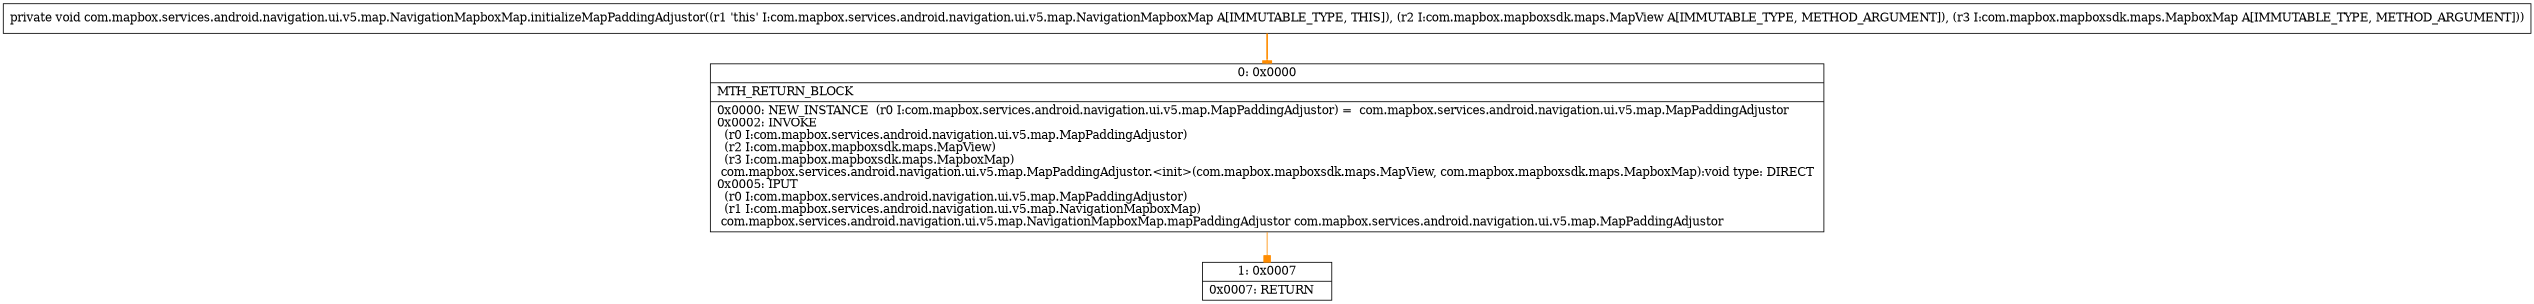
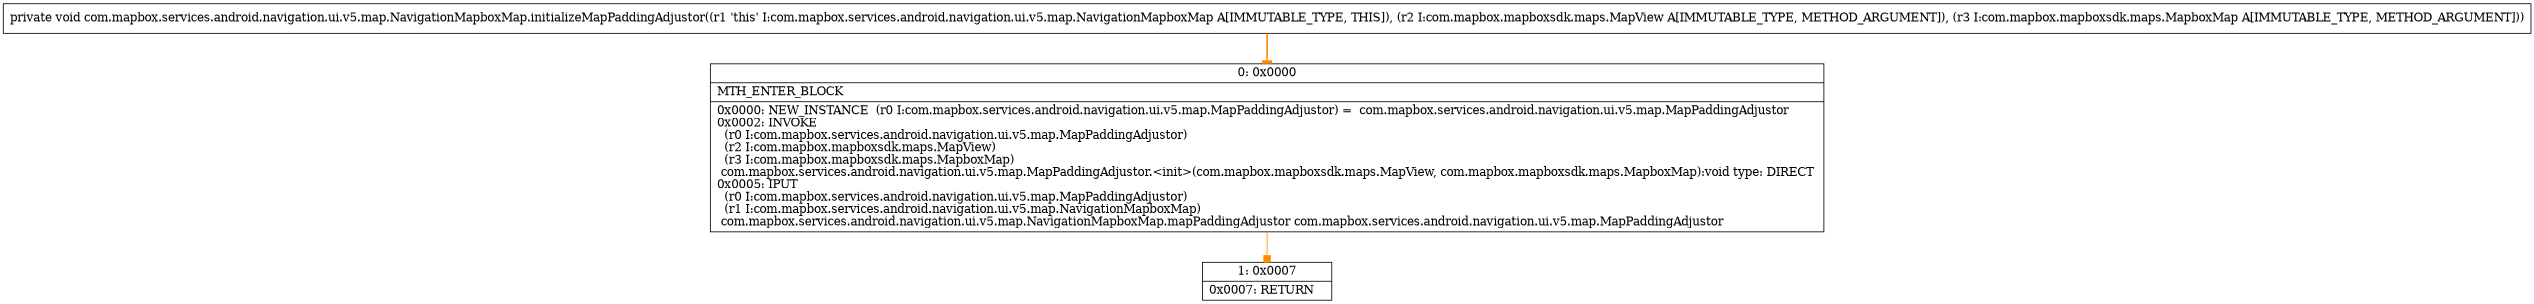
(785, 92) -> (780, 92)
